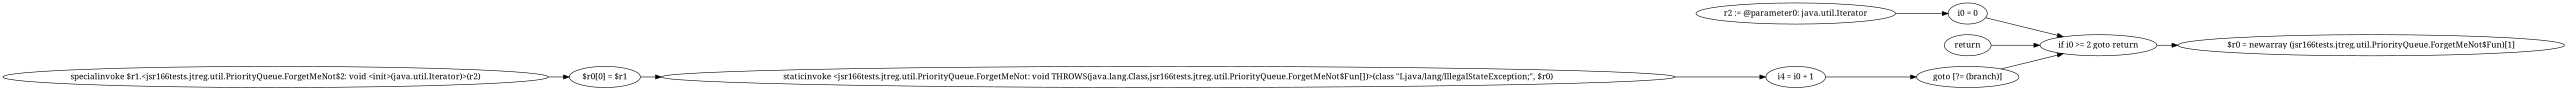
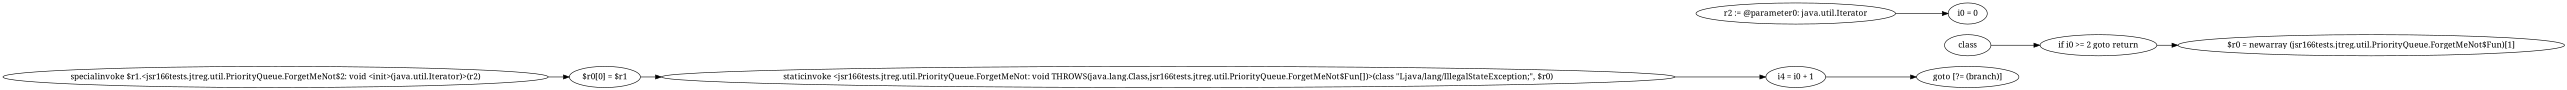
(2022, 27) -> none
(1968, 45) -> (1968, 45)
(2029, 62) -> none
